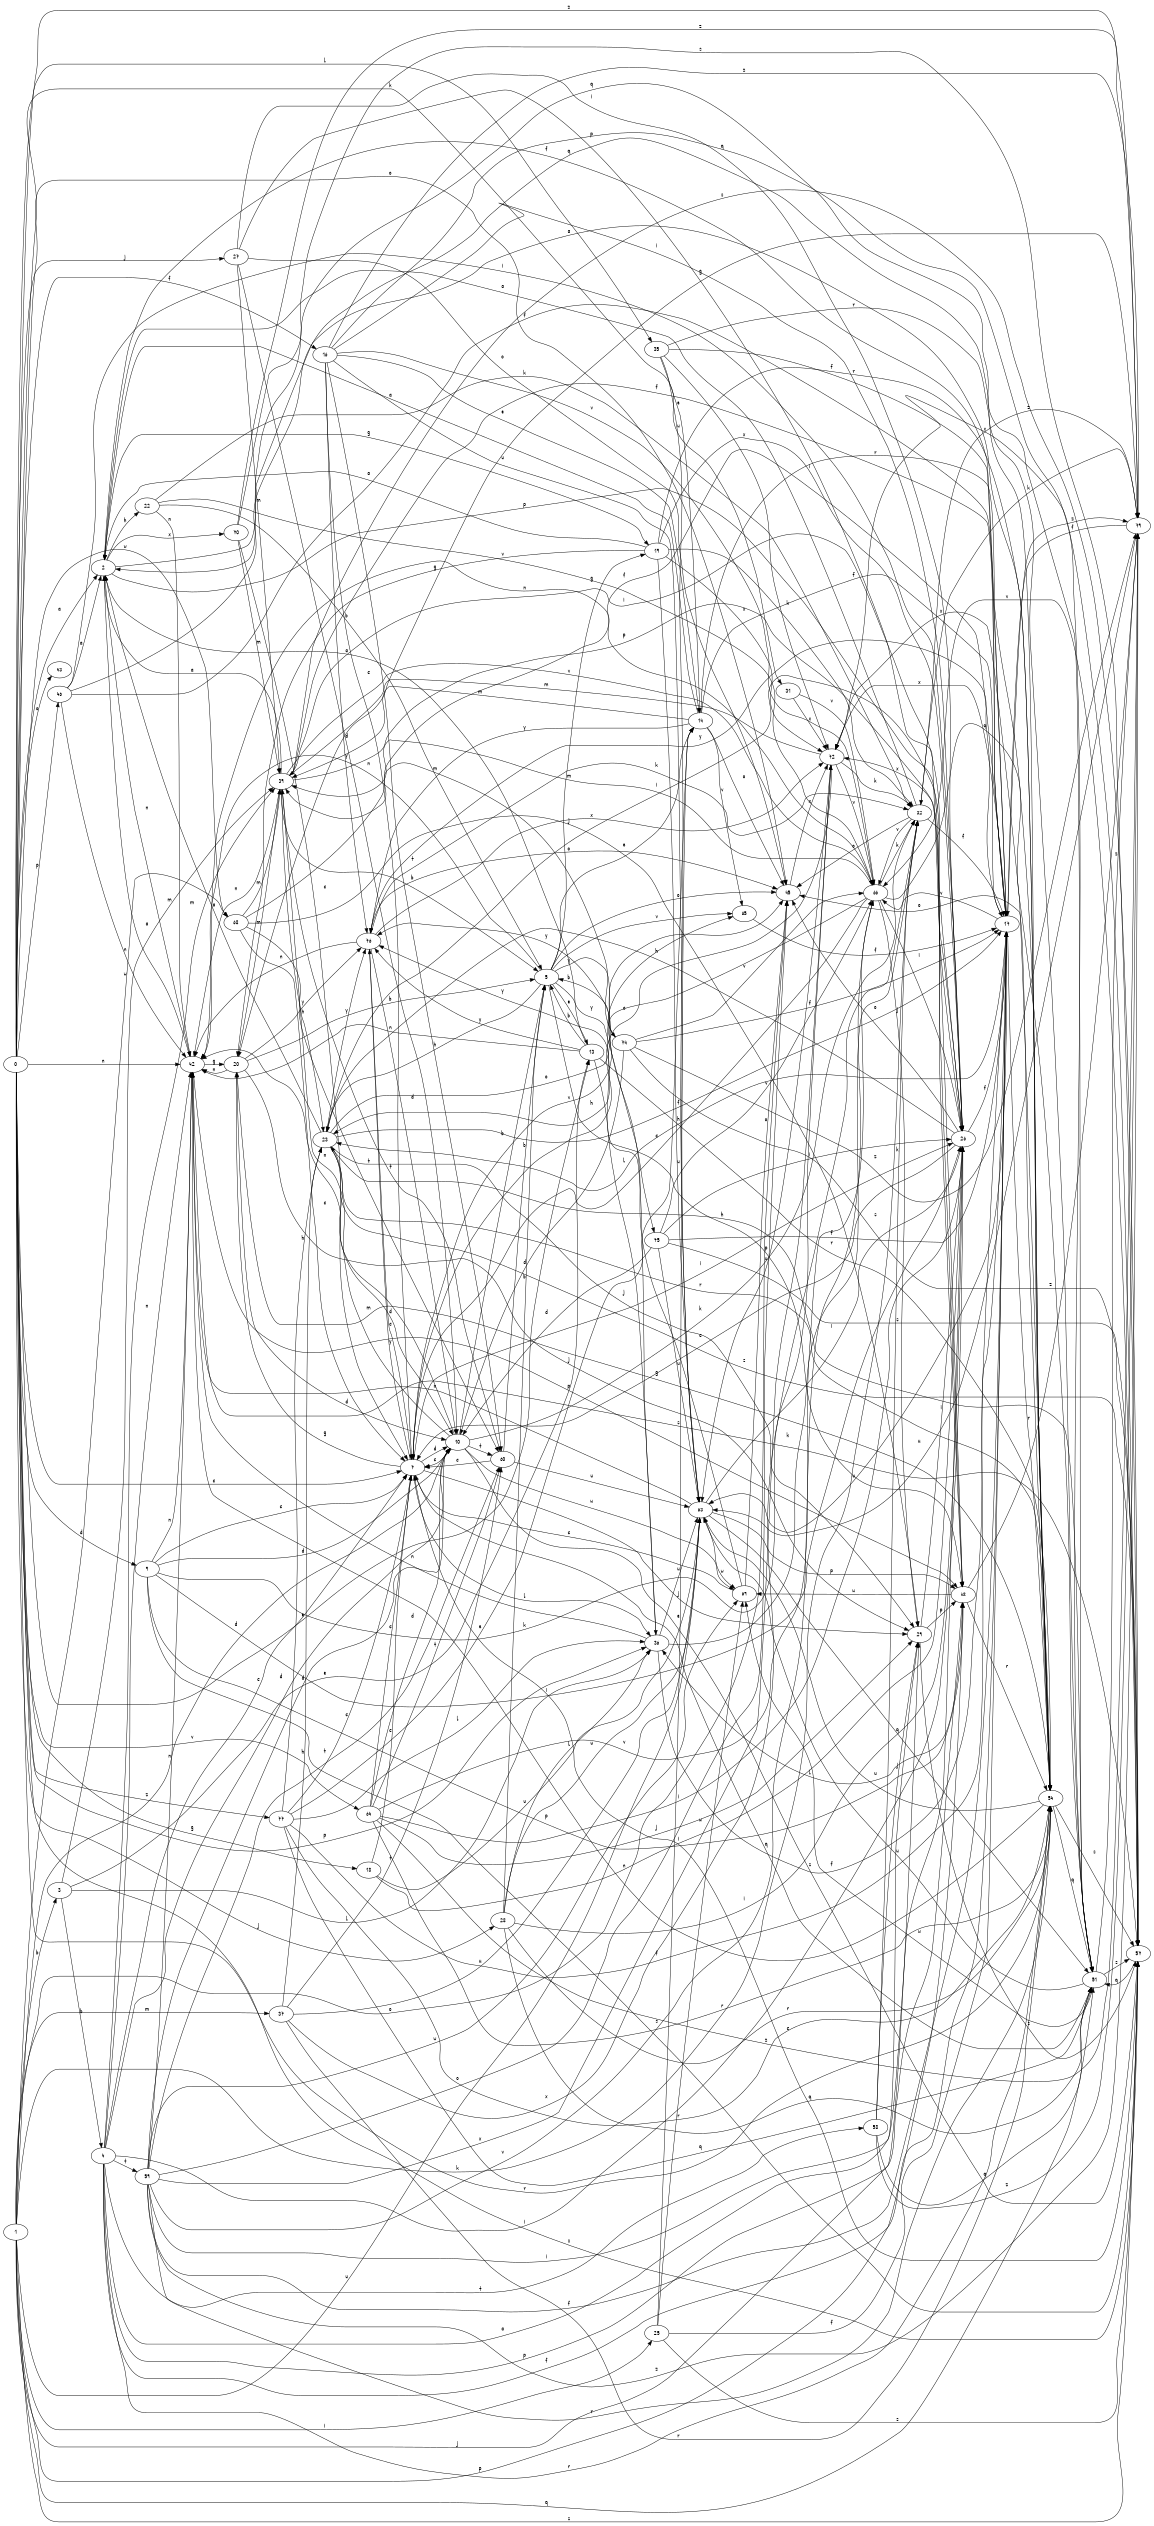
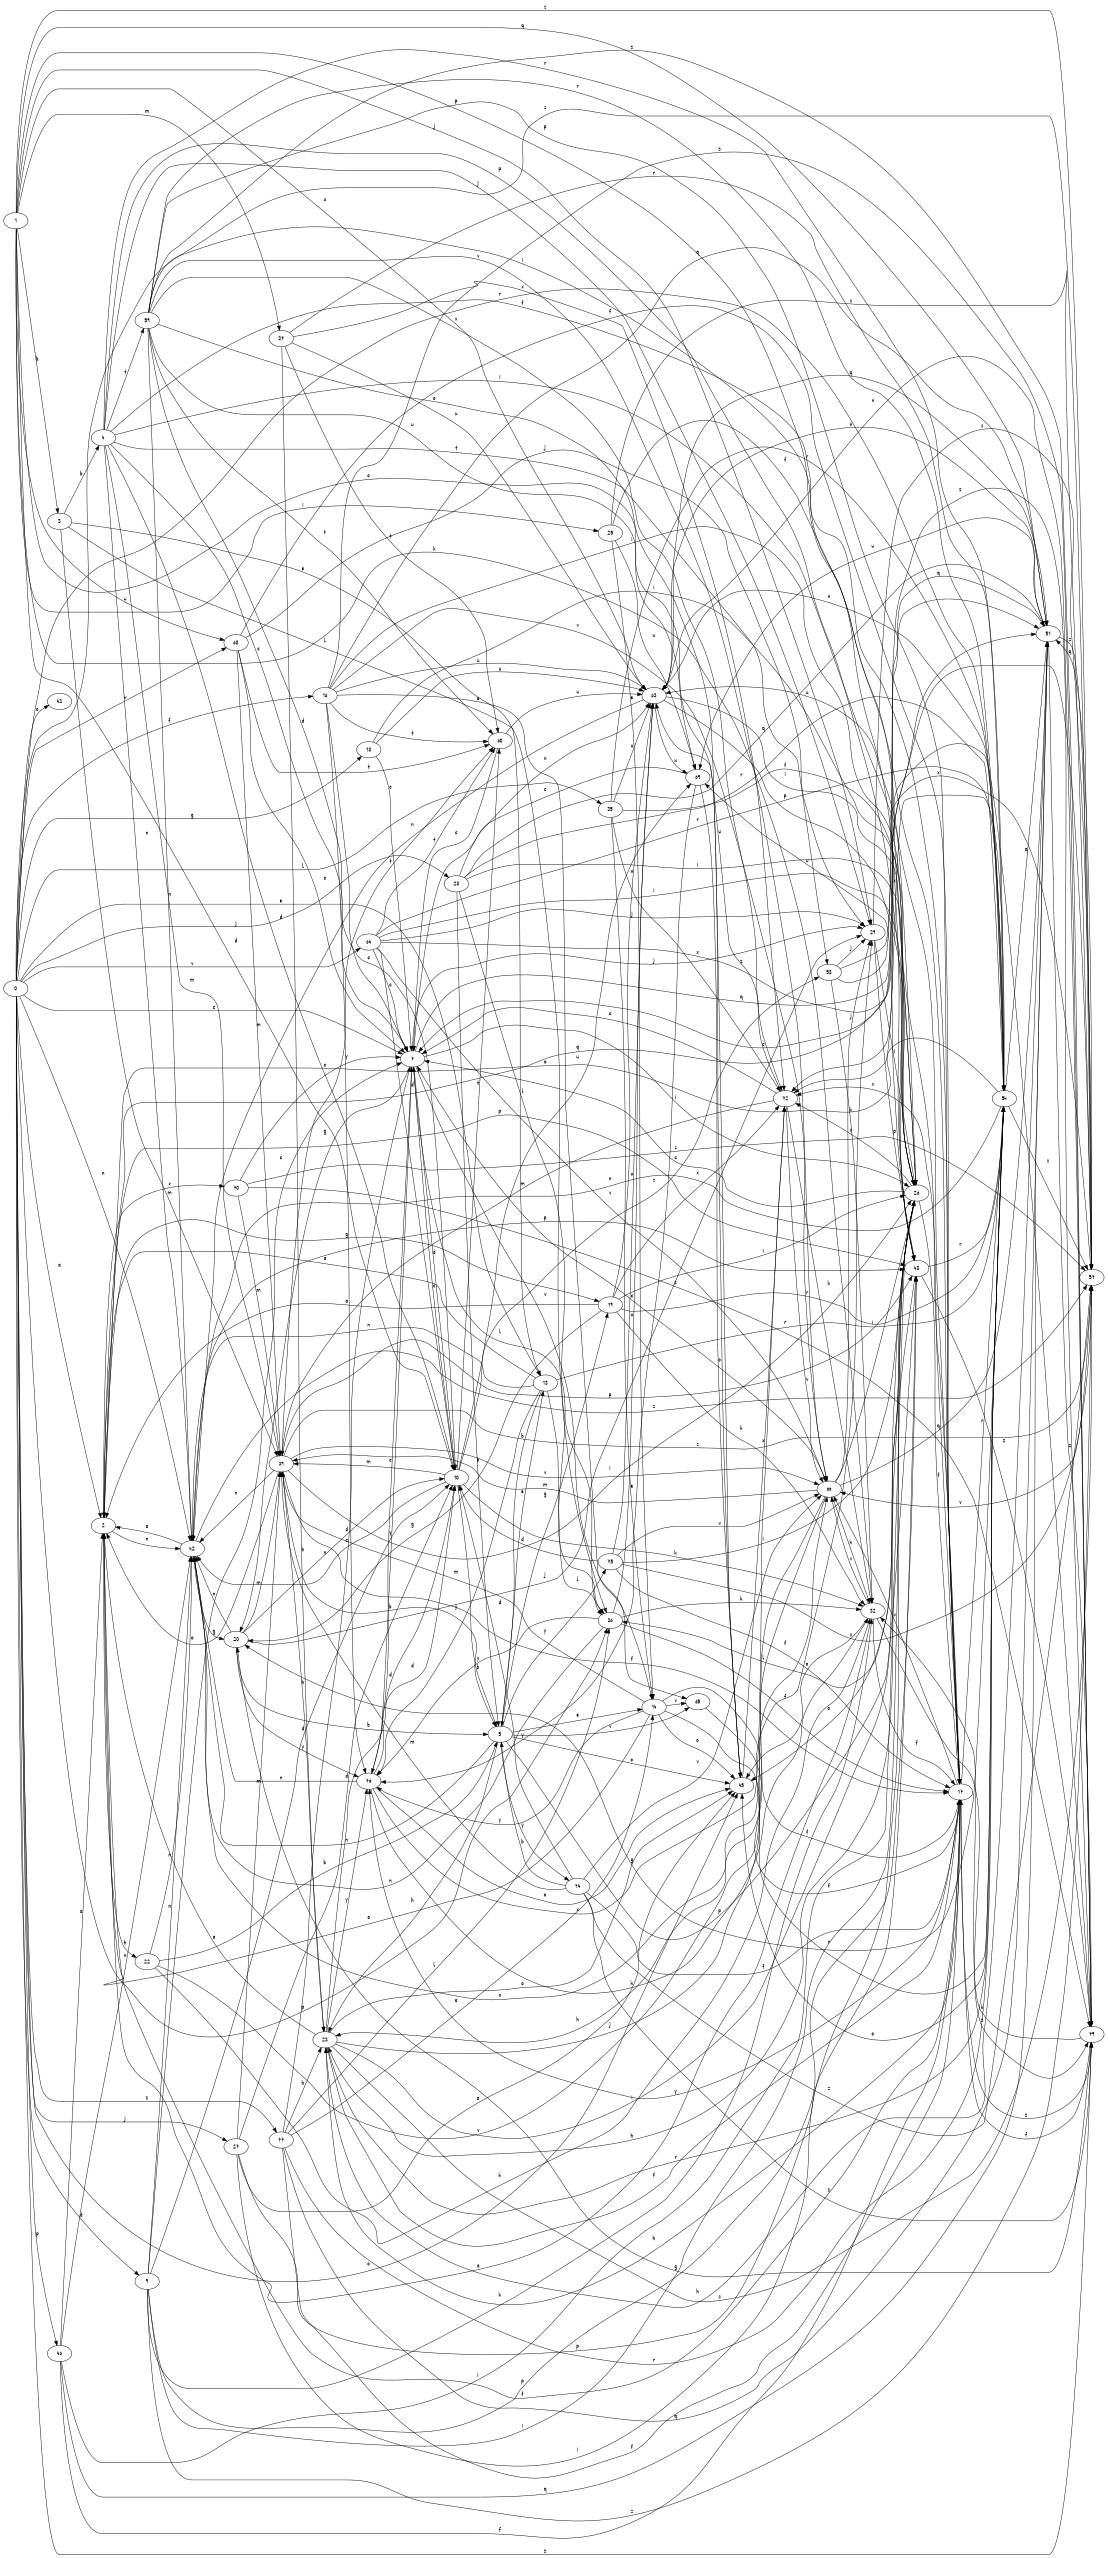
(788, 691) -> none
(520, 1220) -> none
(845, 1935) -> (594, 1233)
(569, 2304) -> (545, 127)
(503, 2329) -> (478, 183)
